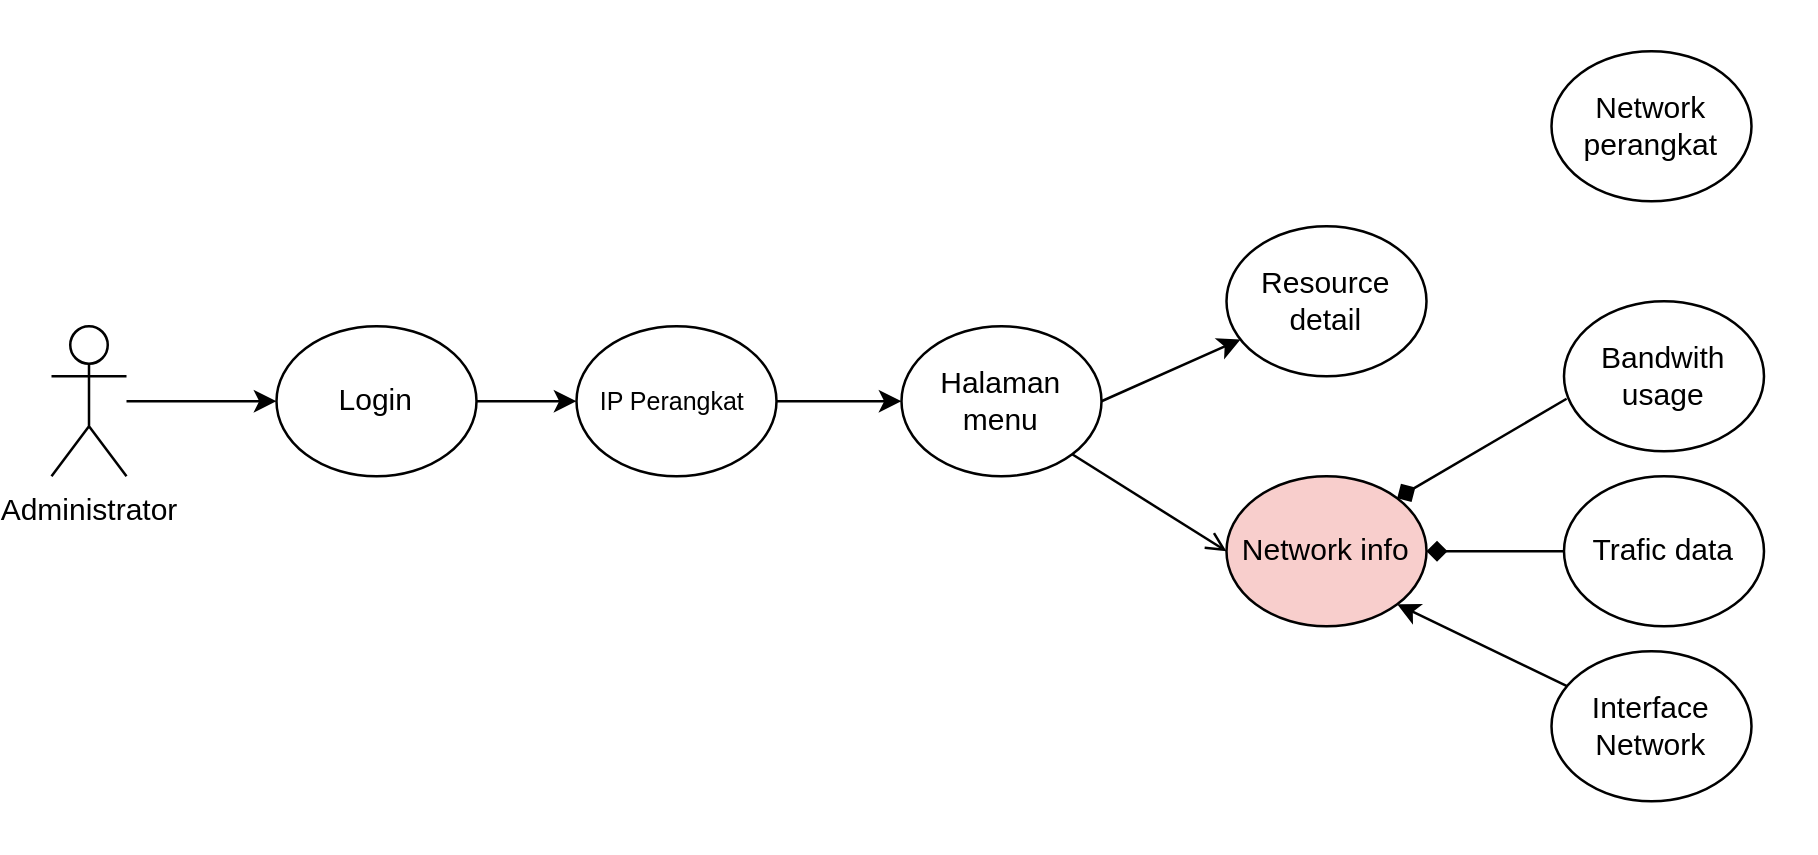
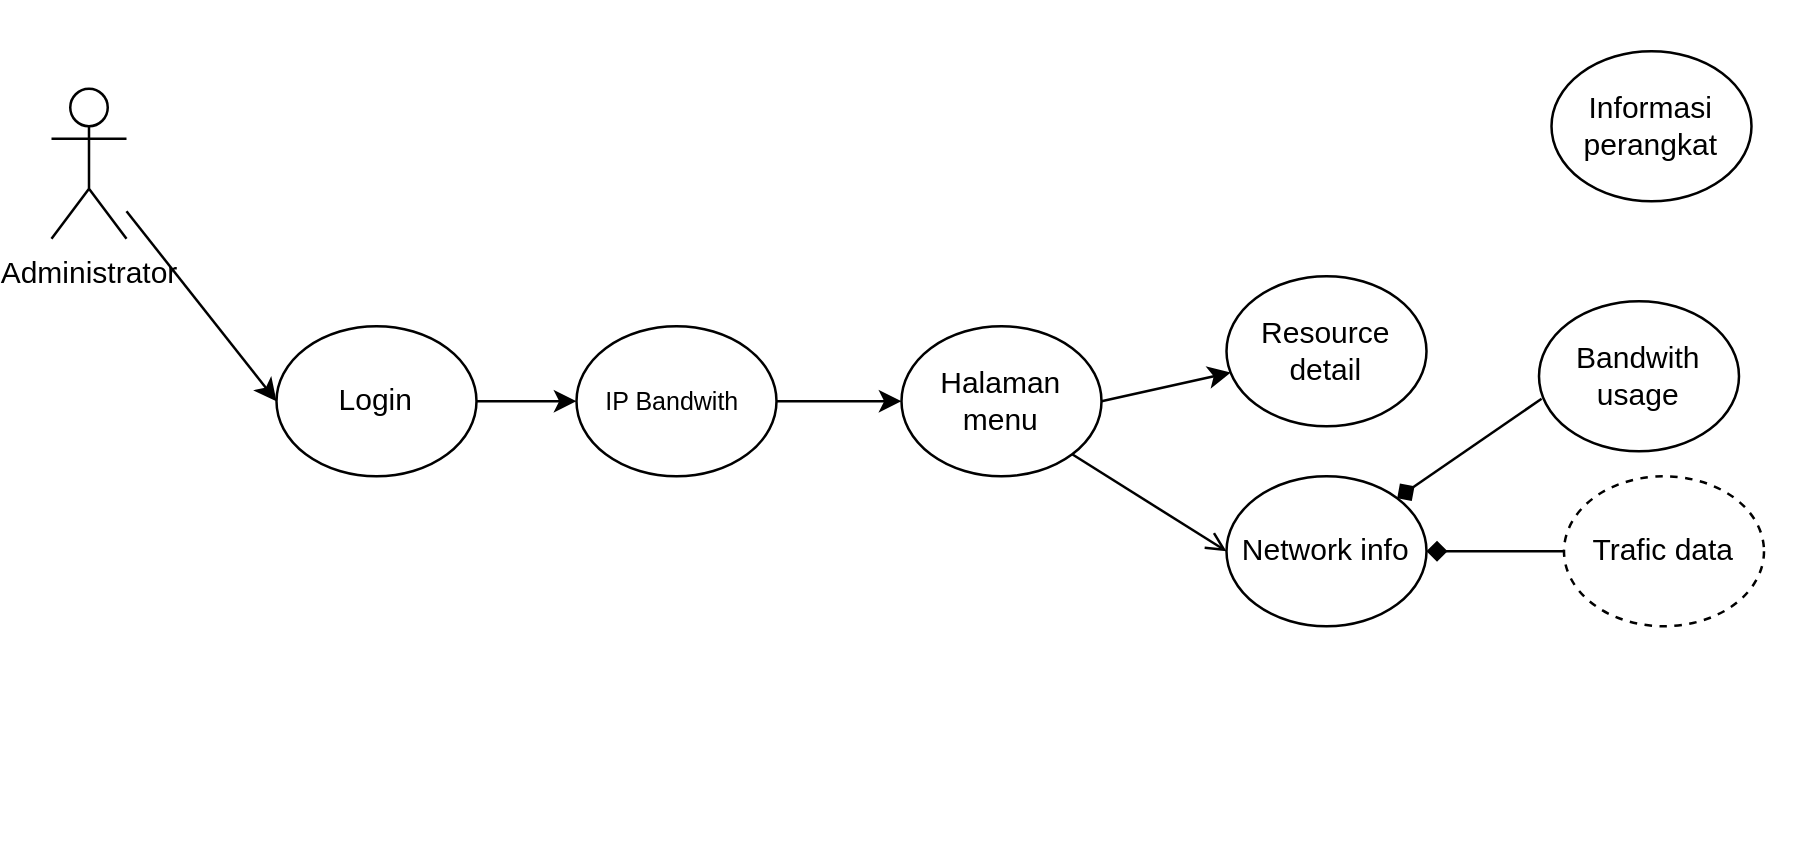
(1651, 126) -> (1651, 126)
(1326, 301) -> (1326, 351)
(1664, 376) -> (1639, 376)
(89, 401) -> (89, 164)
(676, 401) -> (676, 401)
(1326, 551) -> (1326, 551)
(1664, 551) -> (1664, 551)
(1489, 649) -> none
(1651, 726) -> none
